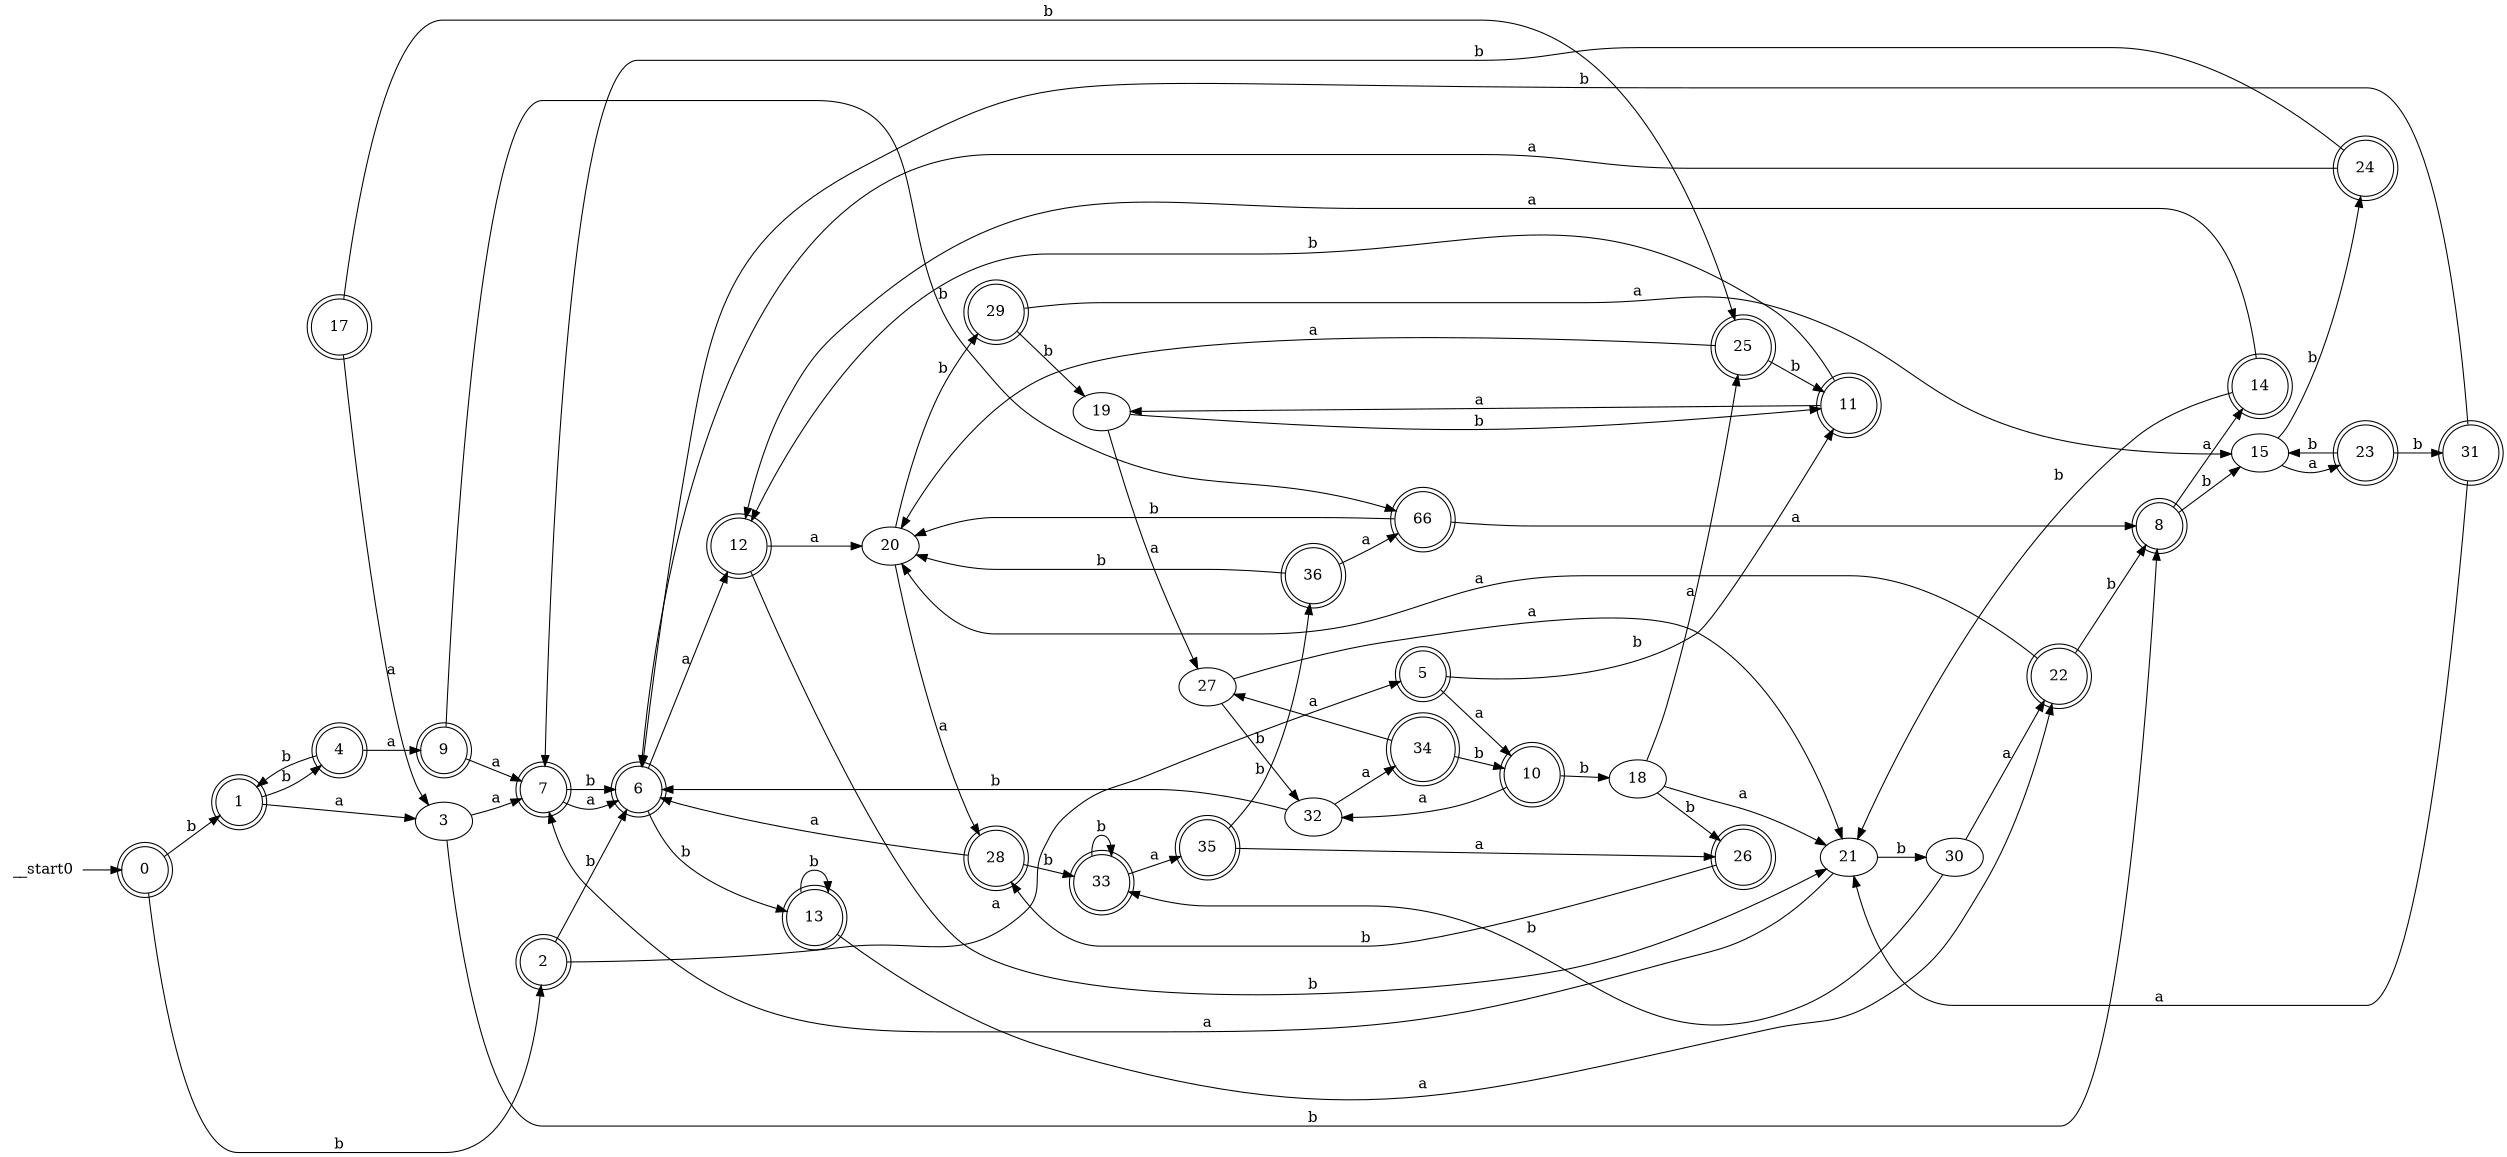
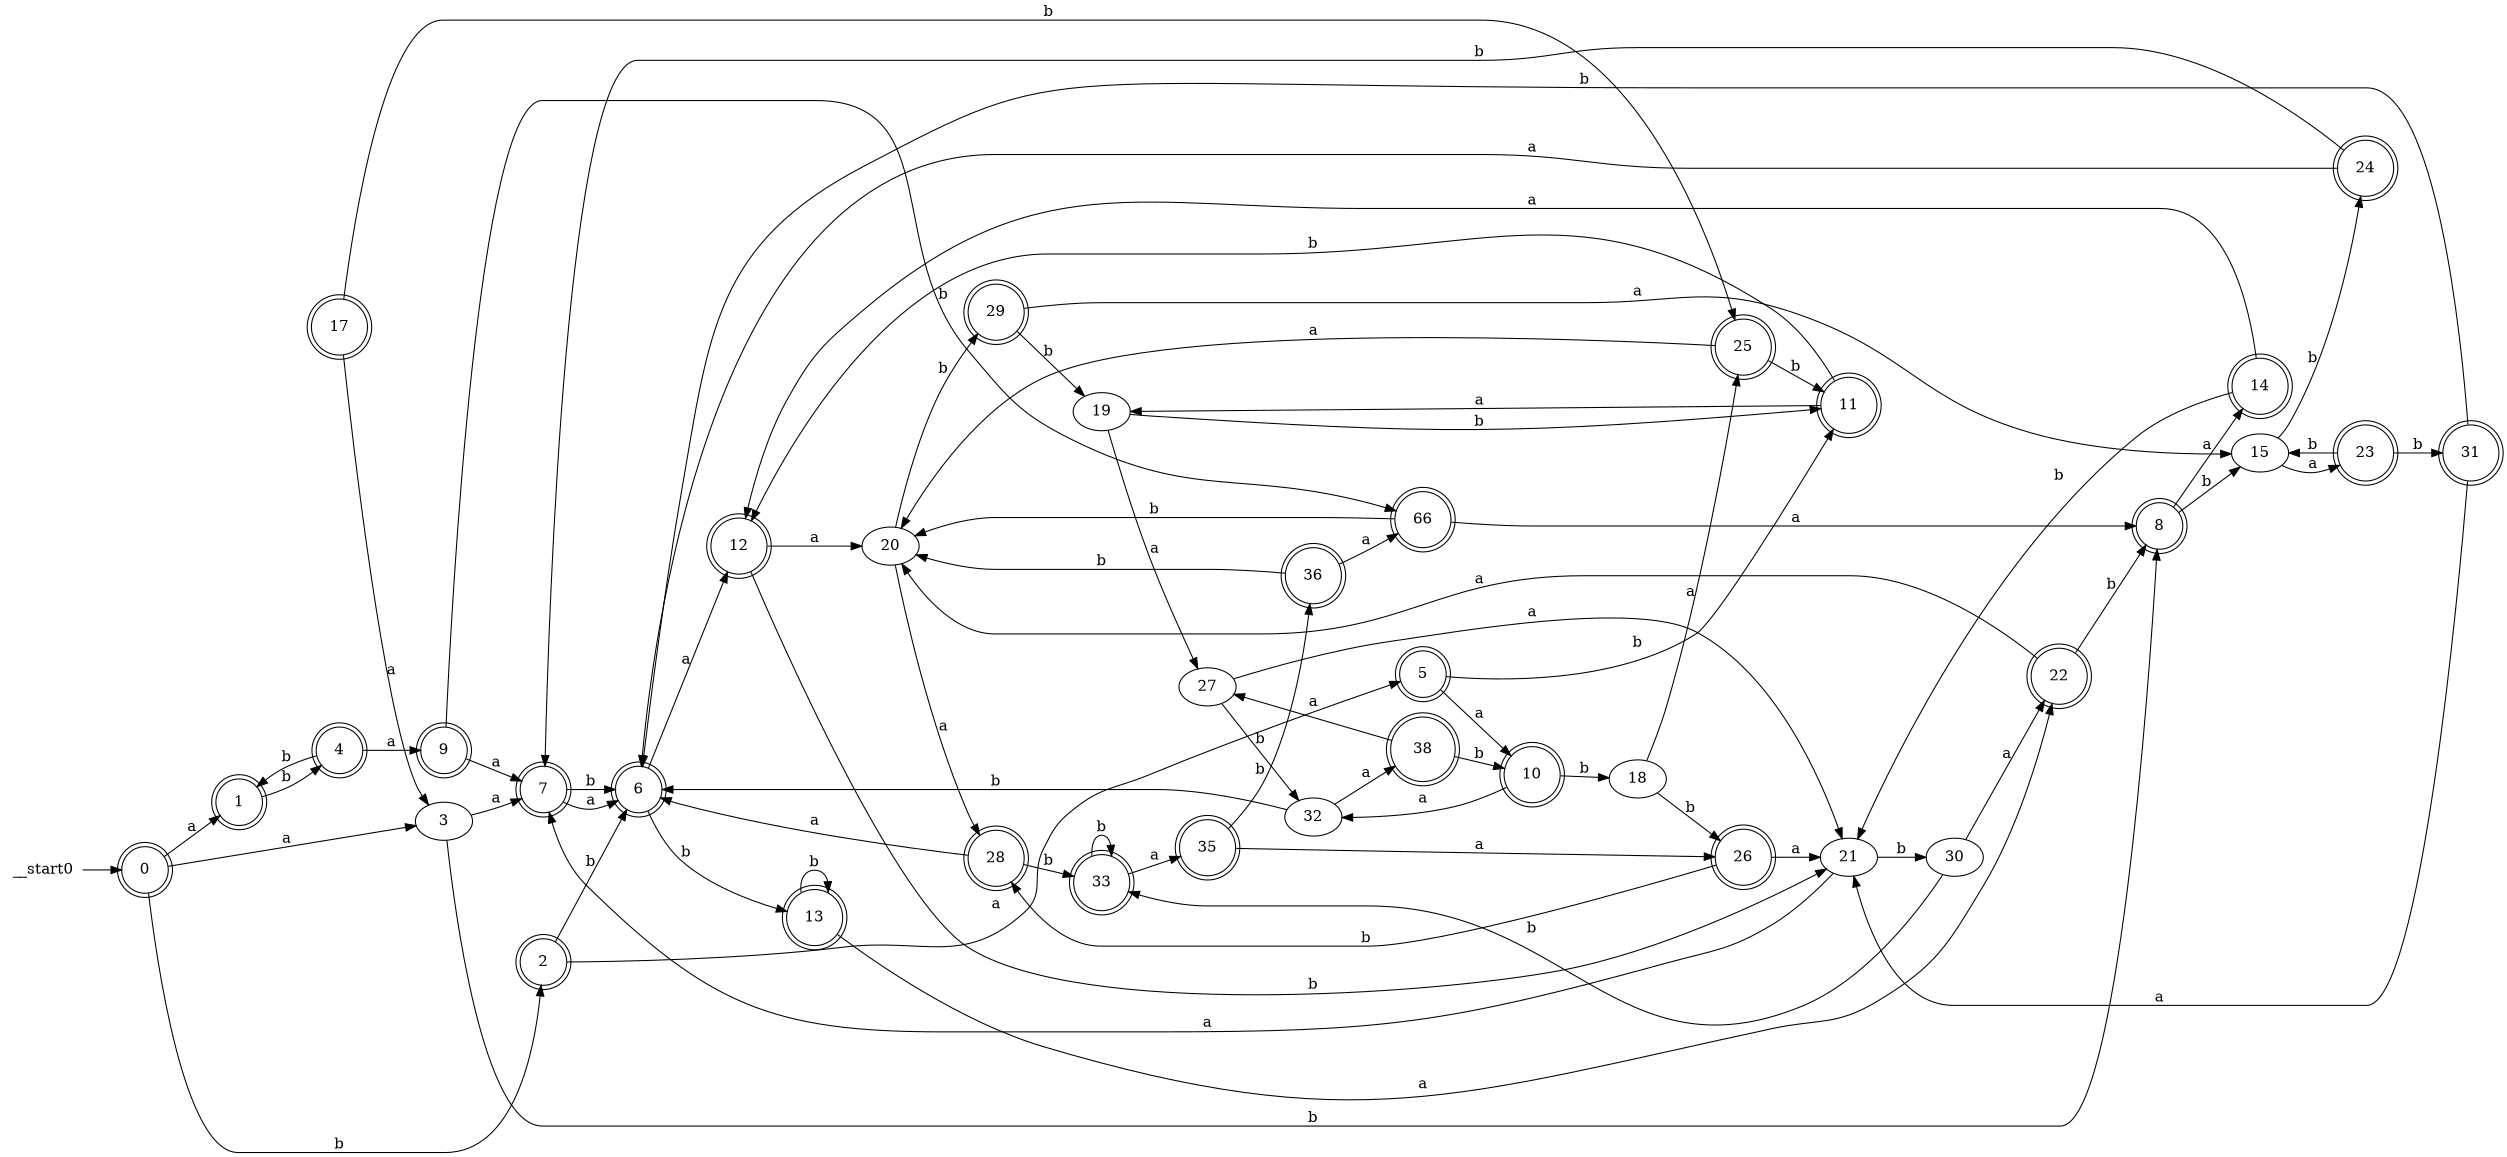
(1423, 749) -> (1423, 749)
(1742, 809) -> (1791, 857)
(334, 811) -> (287, 847)
(192, 827) -> (192, 827)
